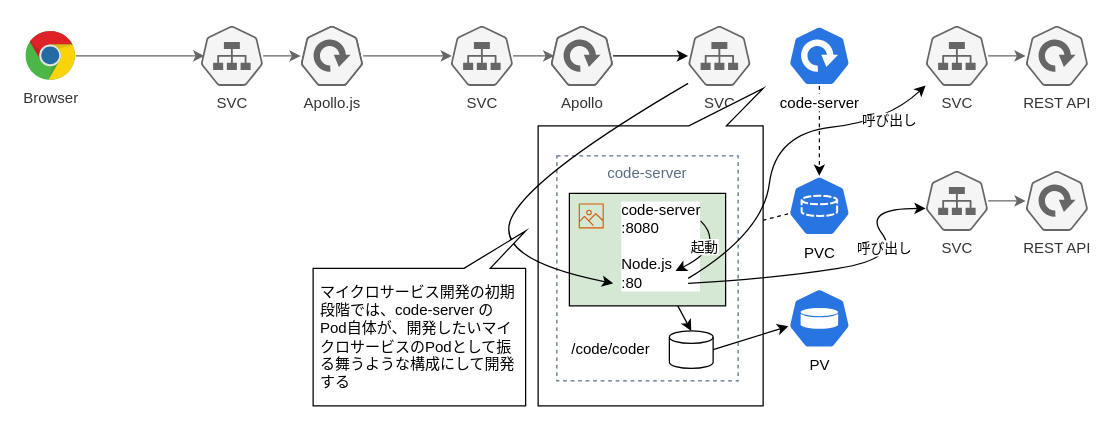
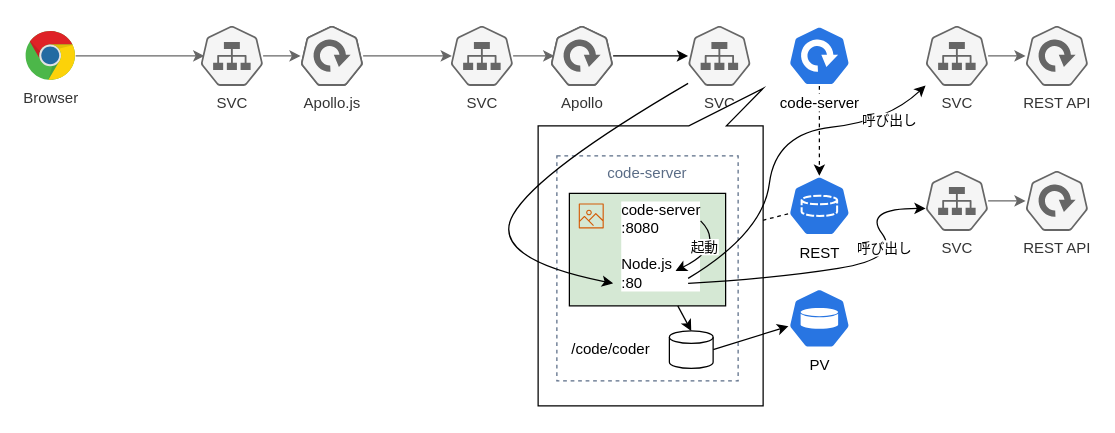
(820, 253) -> (820, 253)
(419, 318) -> none
